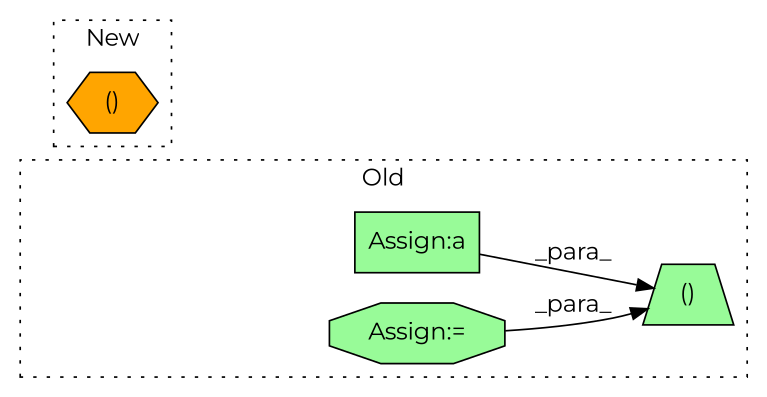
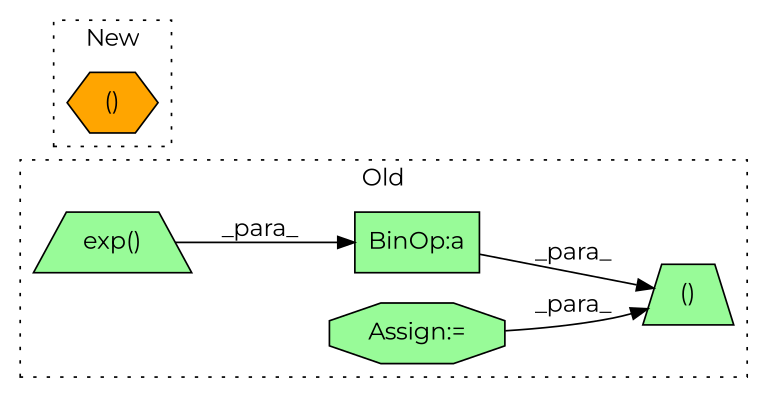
none -> (113, 242)
(417, 242) -> (417, 242)
